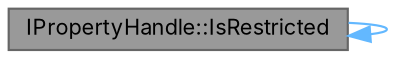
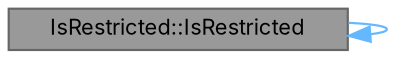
(178, 29) -> (178, 29)
